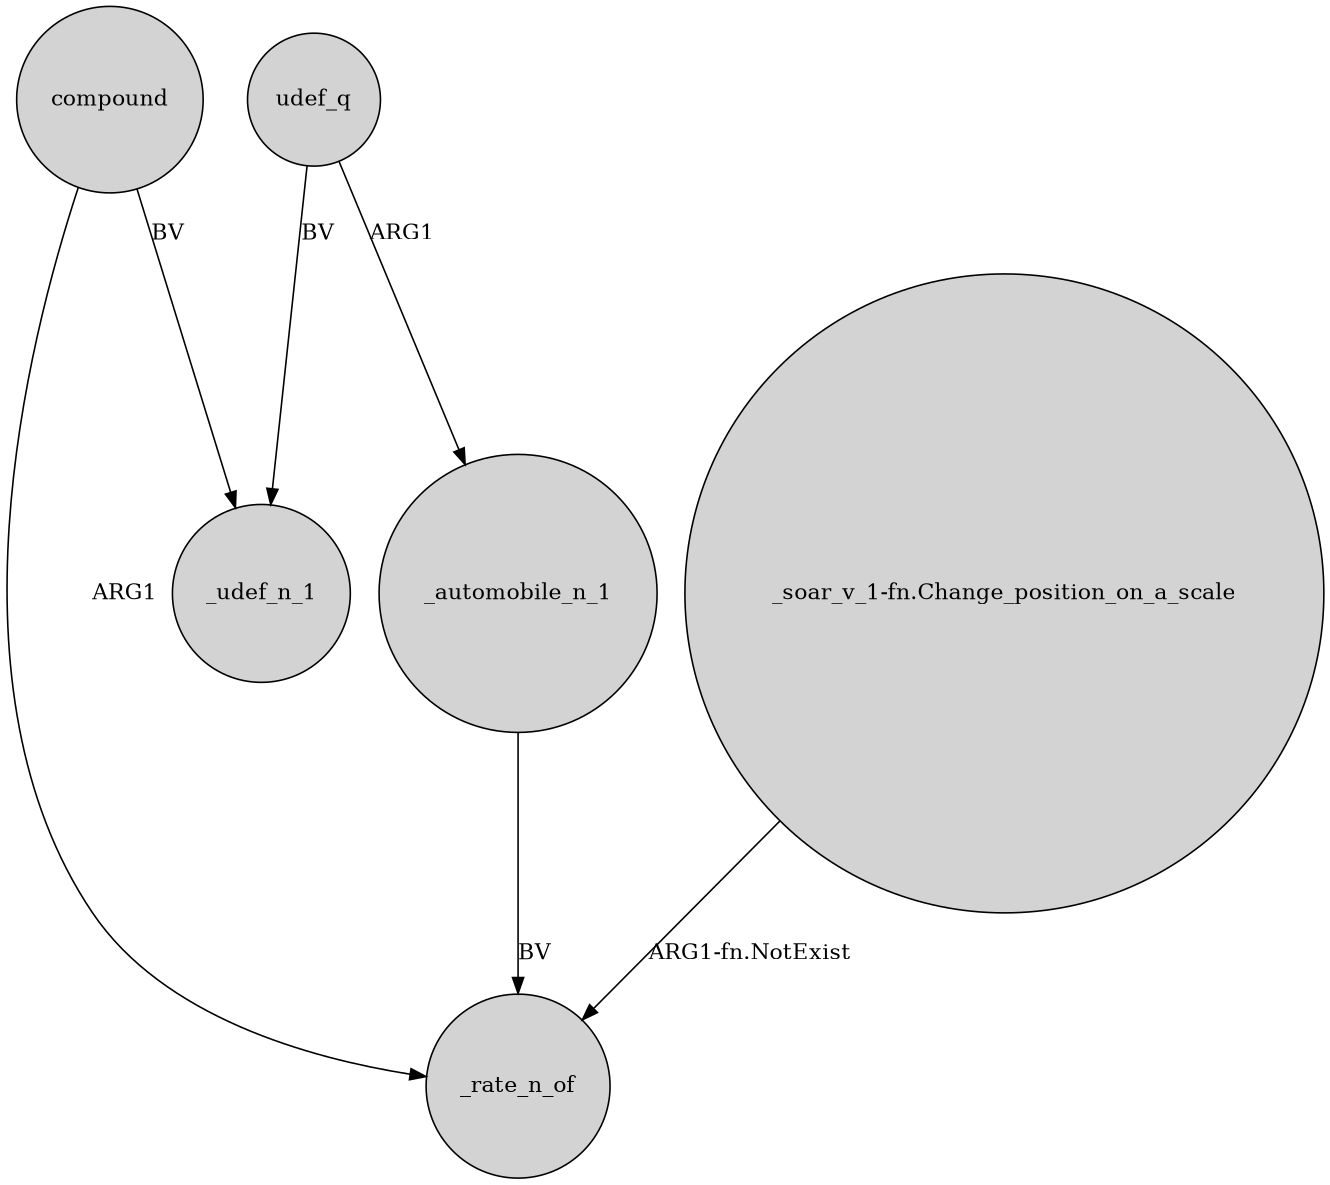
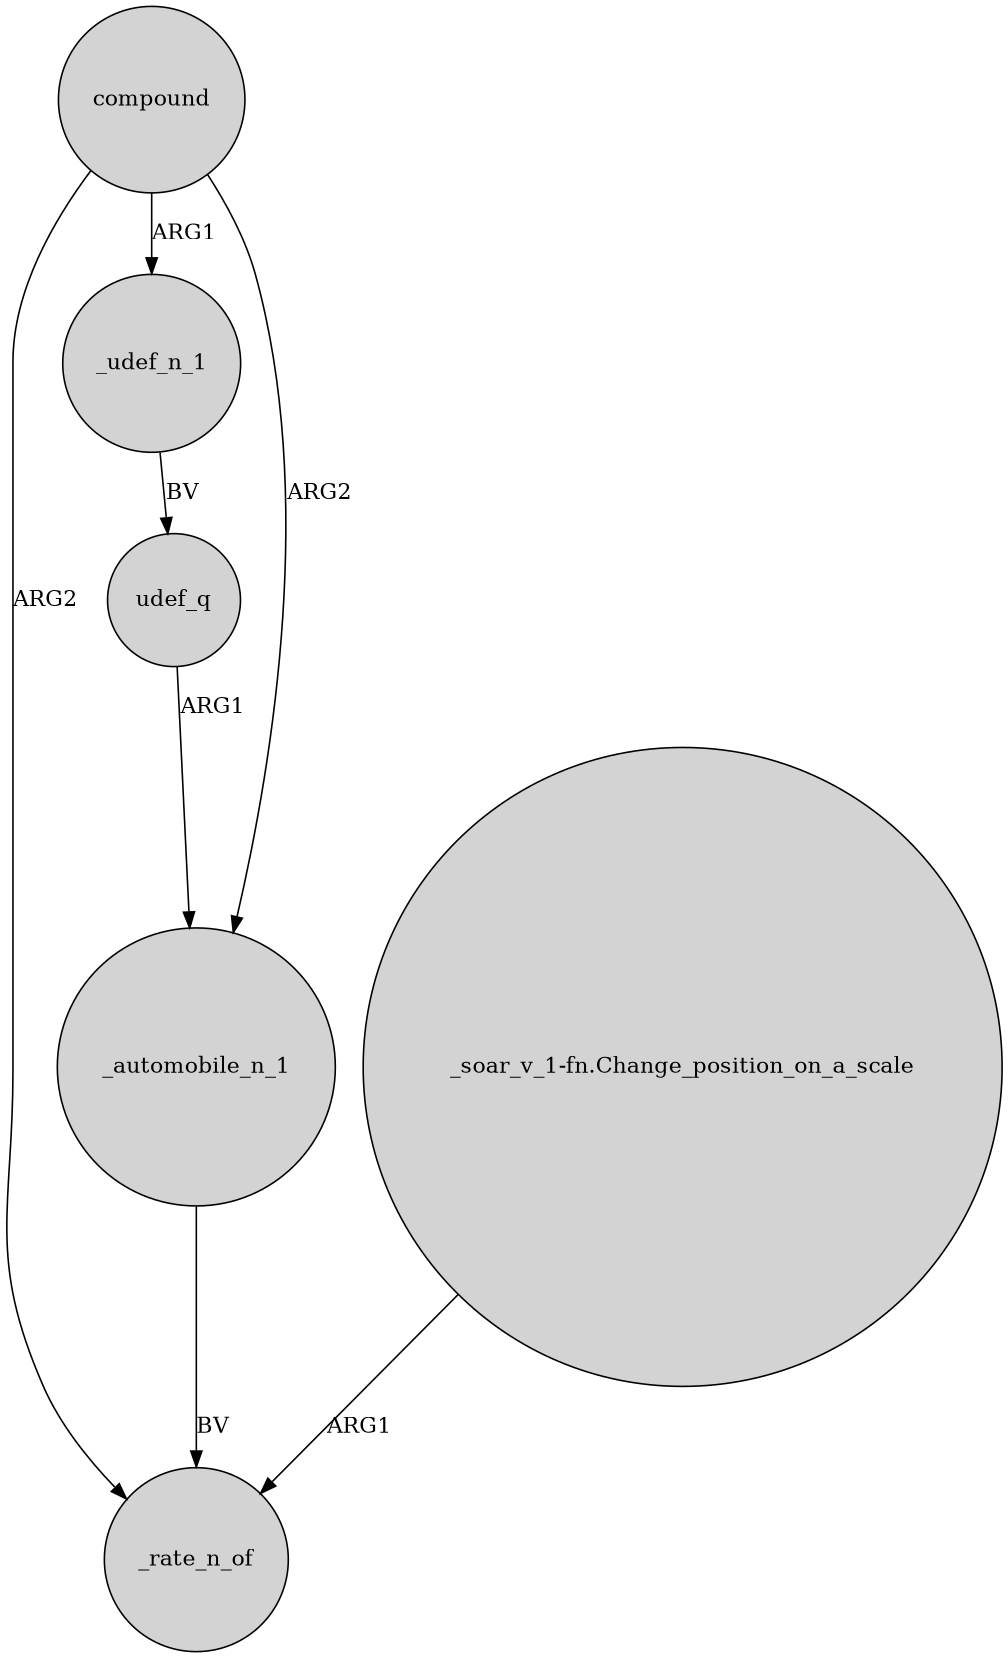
(168, 234) -> (184, 234)
(290, 327) -> (163, 485)
none -> (285, 541)
(125, 593) -> (46, 600)
(750, 953) -> (360, 1427)
